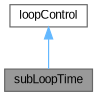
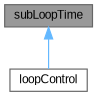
(49, 54) -> (49, 54)
